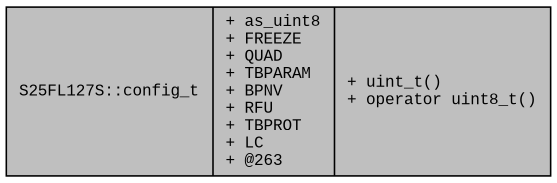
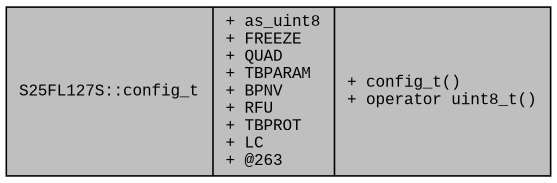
(395, 82) -> (405, 82)
